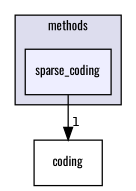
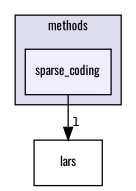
(68, 163) -> (68, 163)
